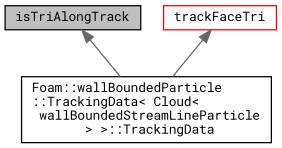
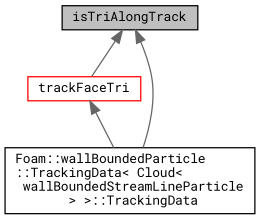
none -> (103, 59)
